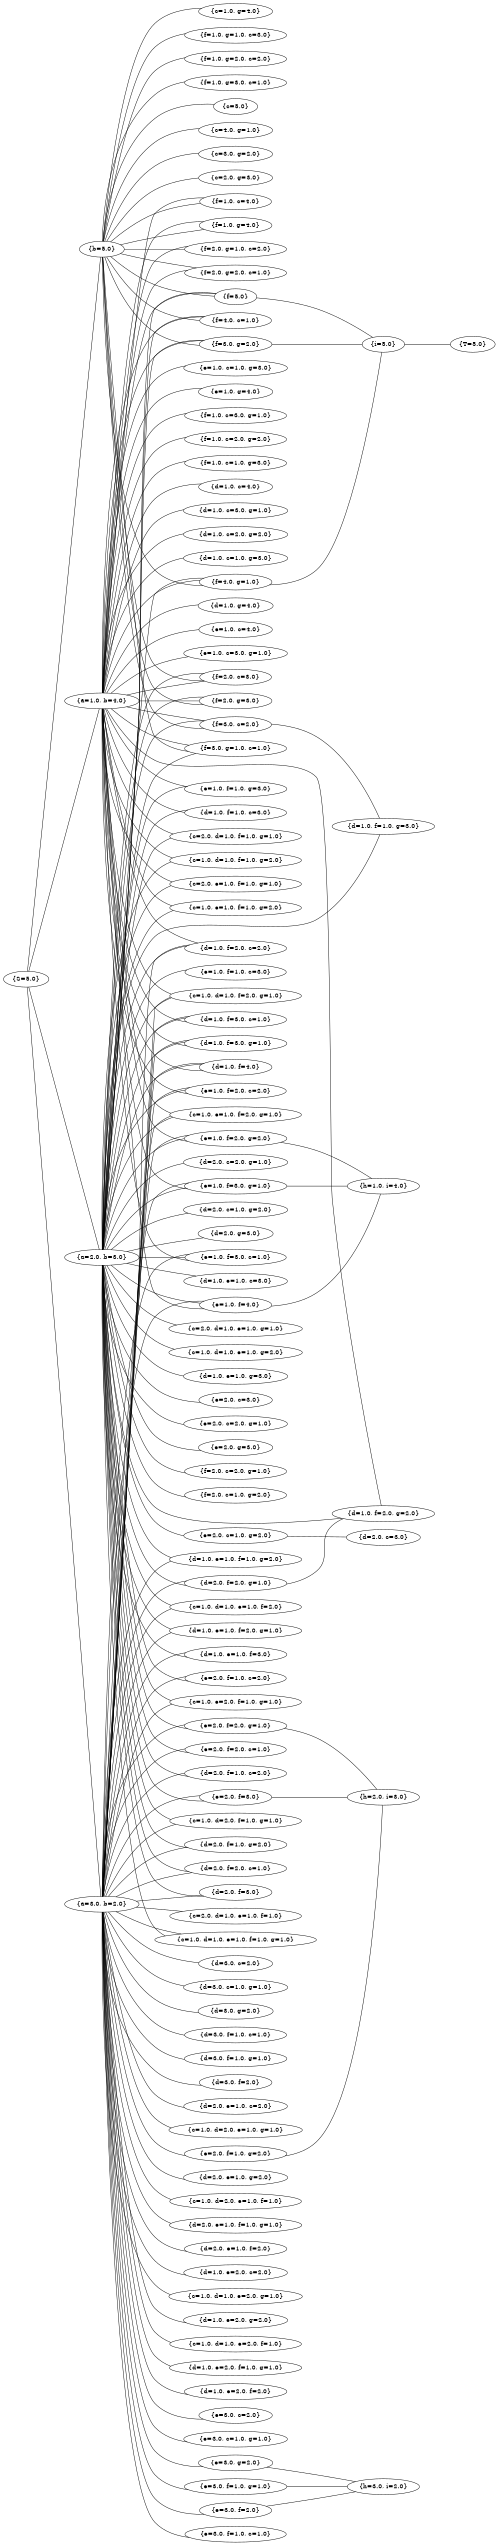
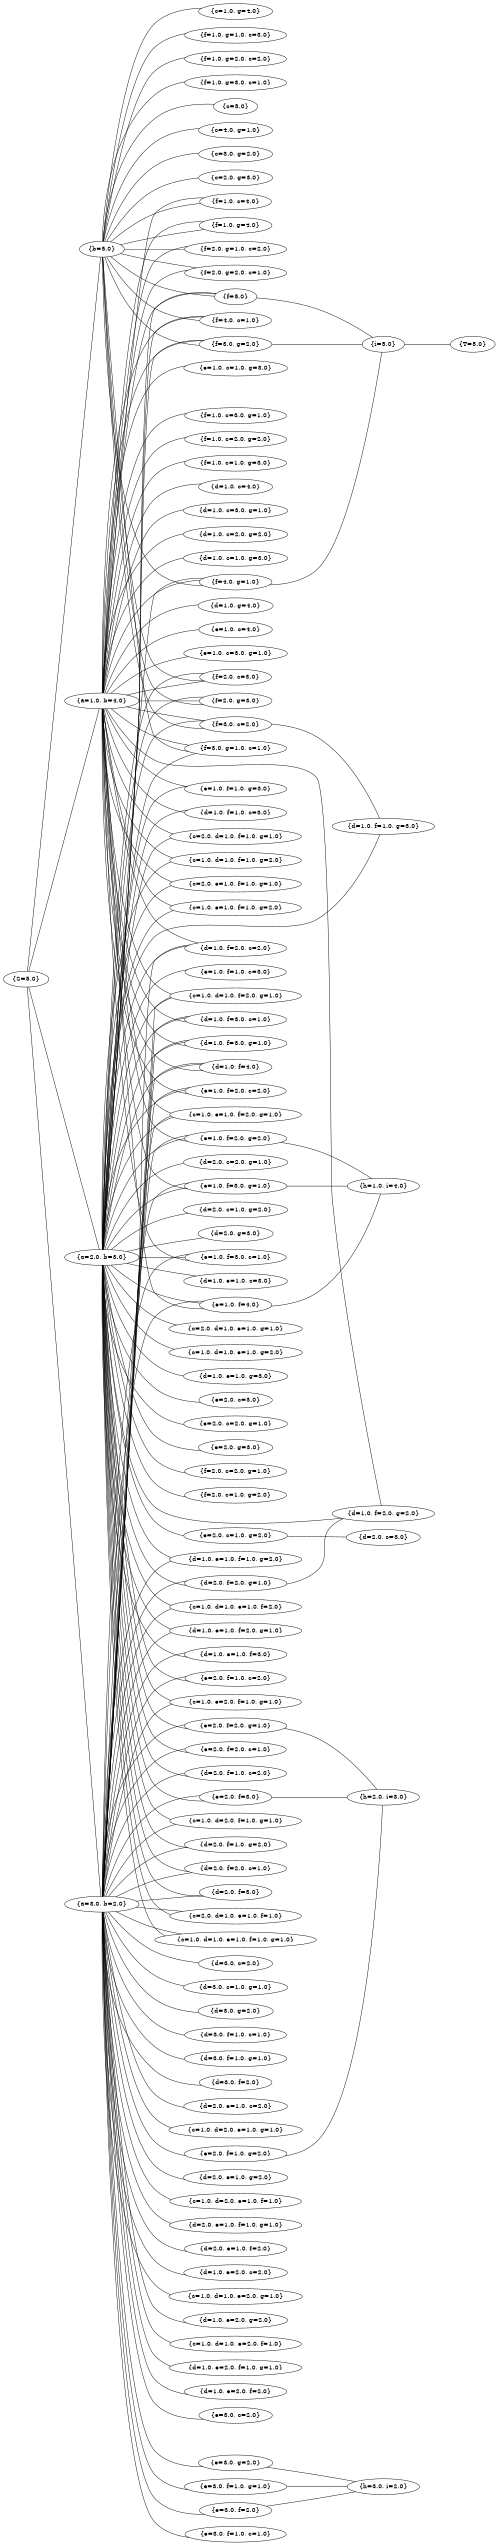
(236, 392) -> none
none -> (112, 1597)
(236, 2439) -> none
